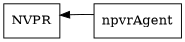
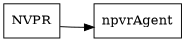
(82, 14) -> (72, 27)
